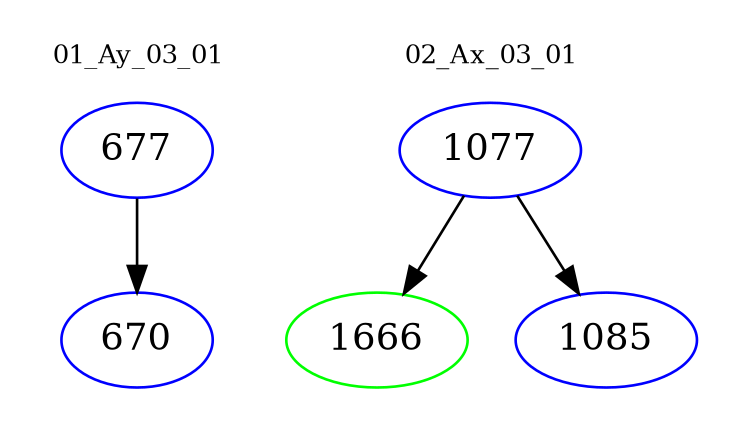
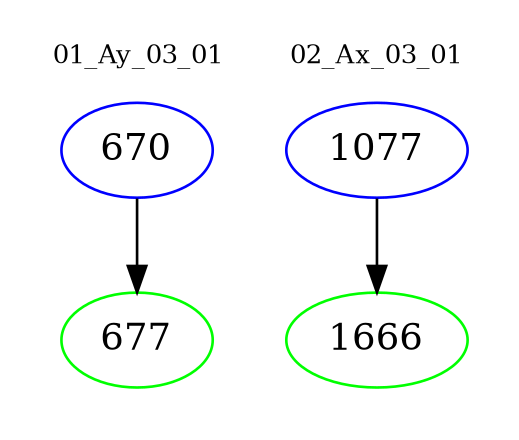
(137, 150) -> (137, 340)
(137, 232) -> (137, 232)
(606, 340) -> none
